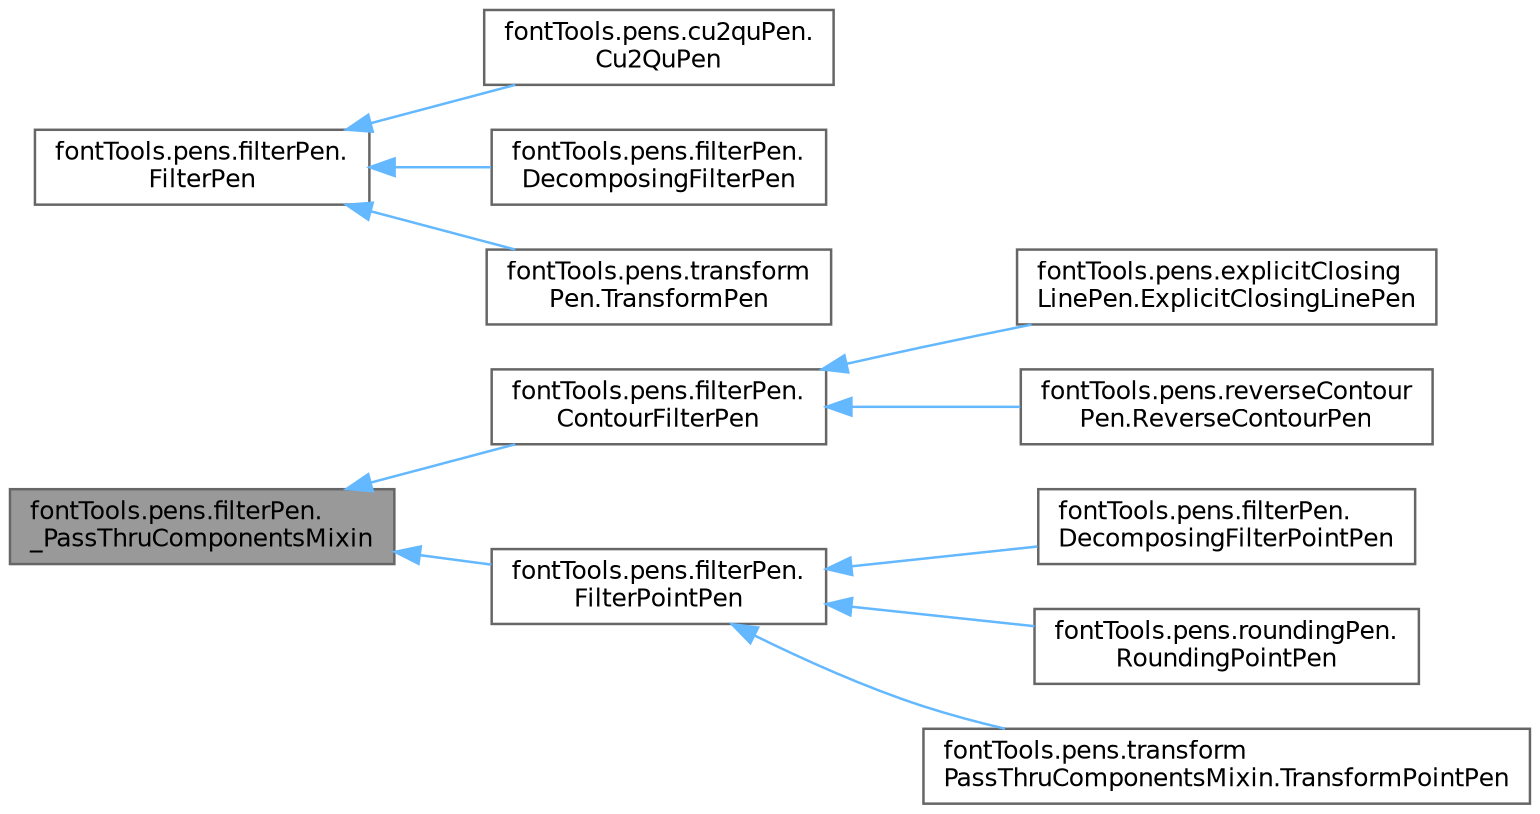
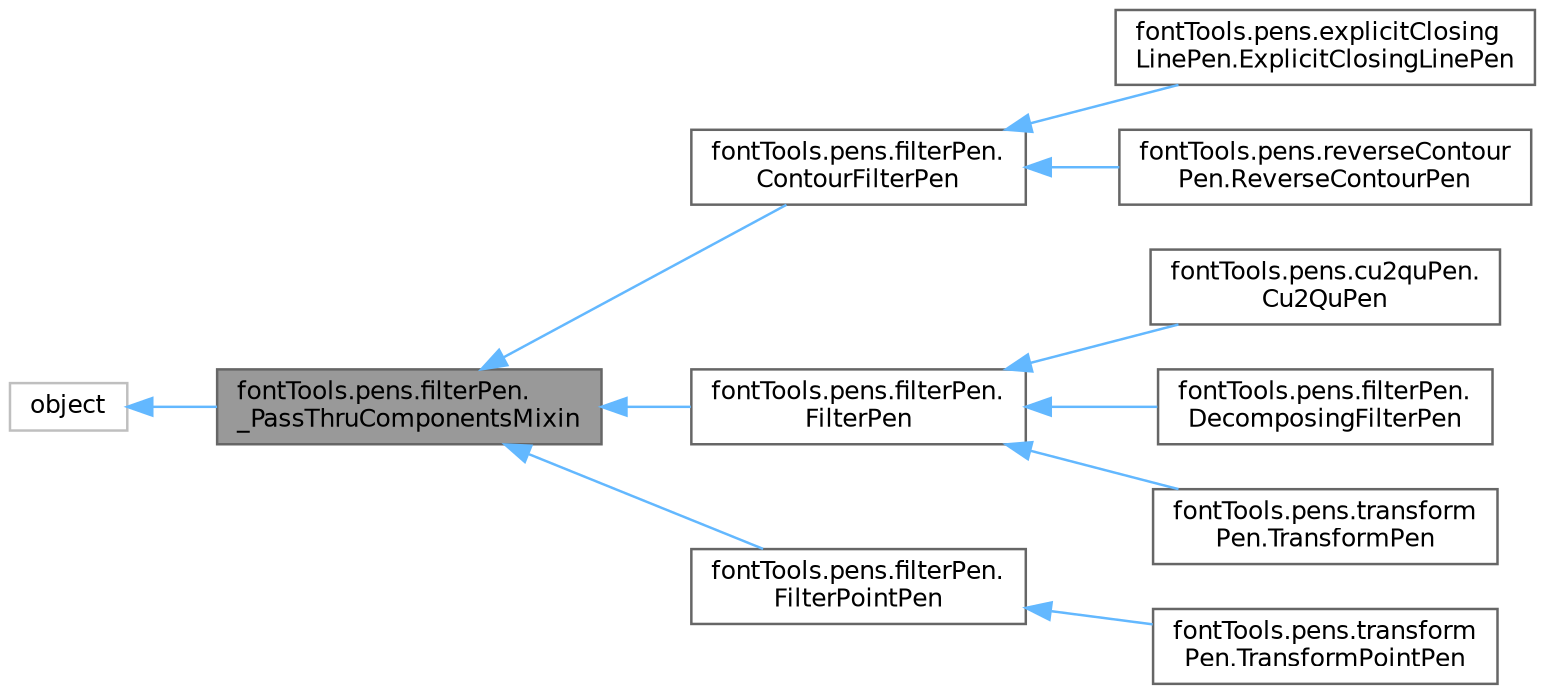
none -> (69, 407)
none -> (659, 407)
(1227, 527) -> none
(1227, 646) -> none
(1227, 766) -> (1325, 646)
